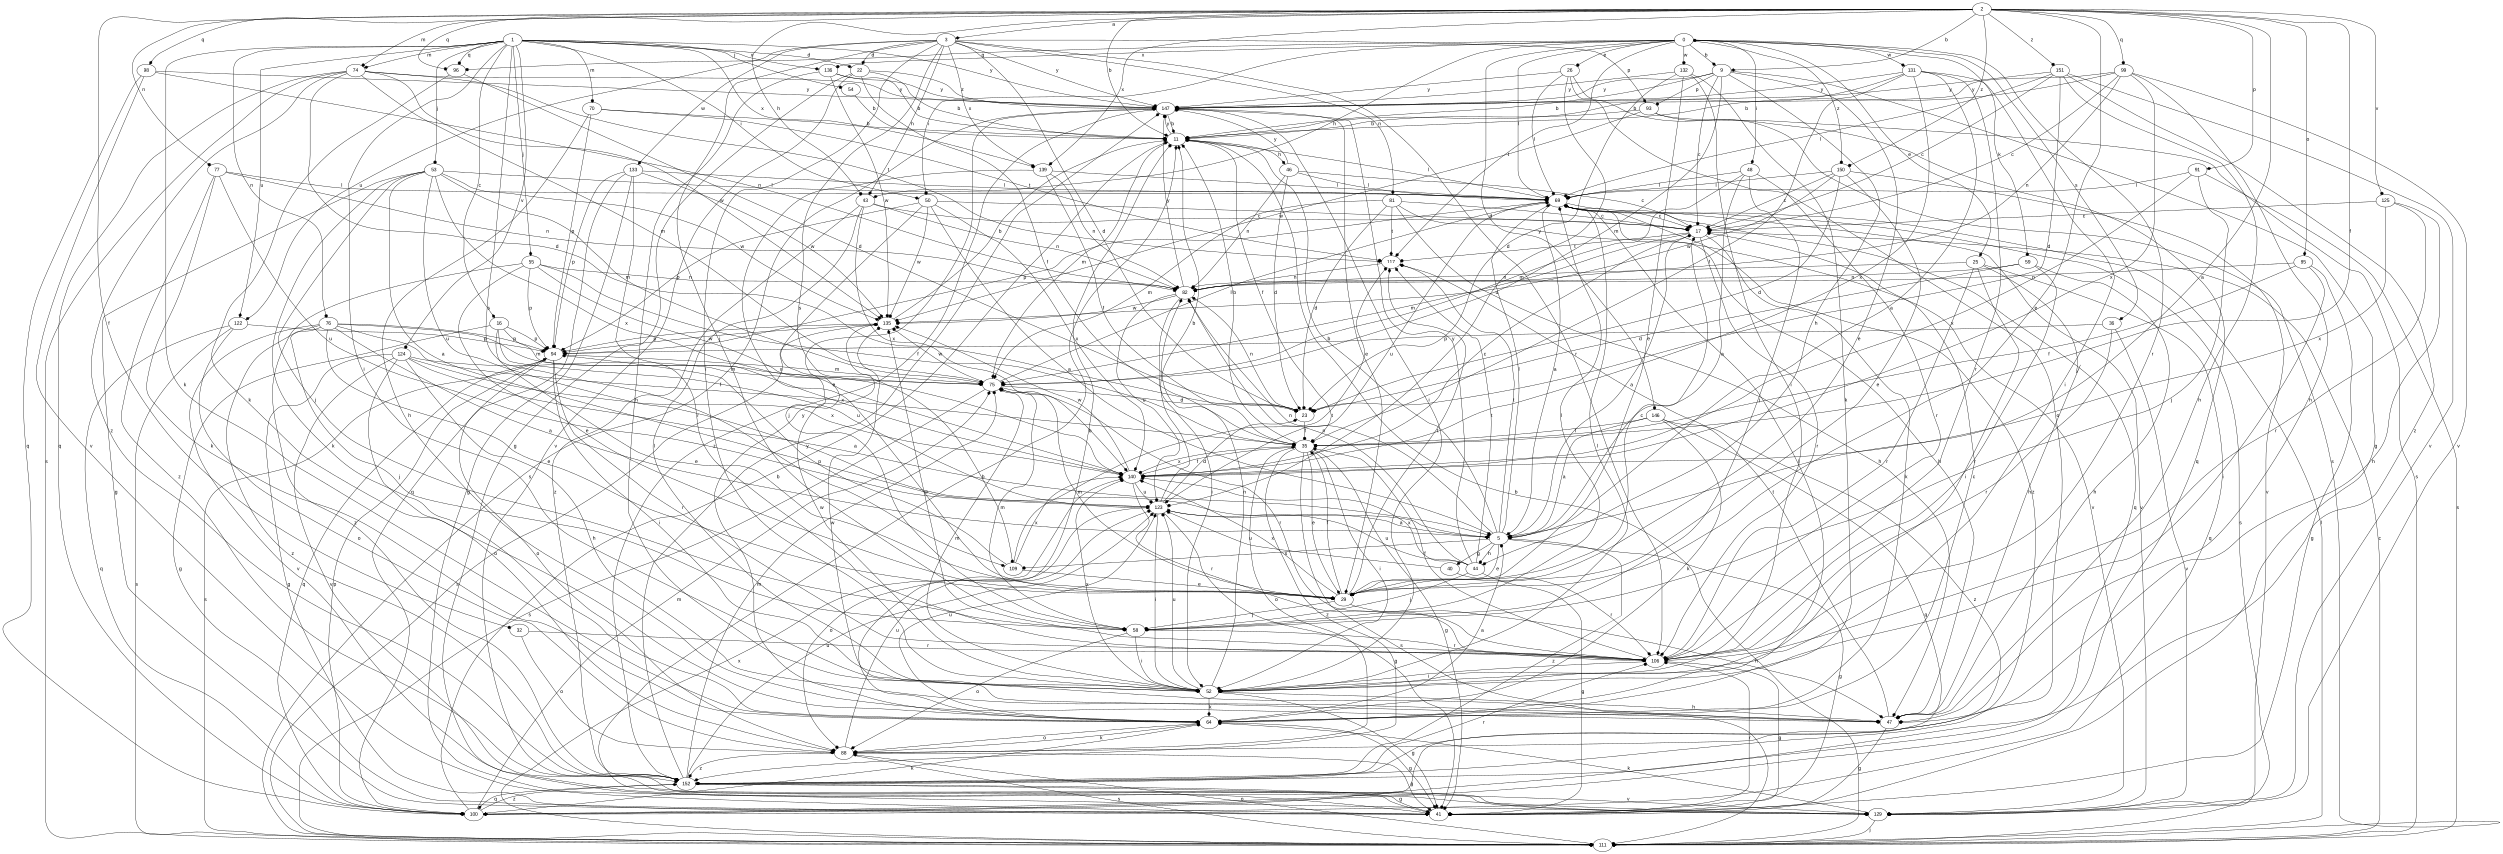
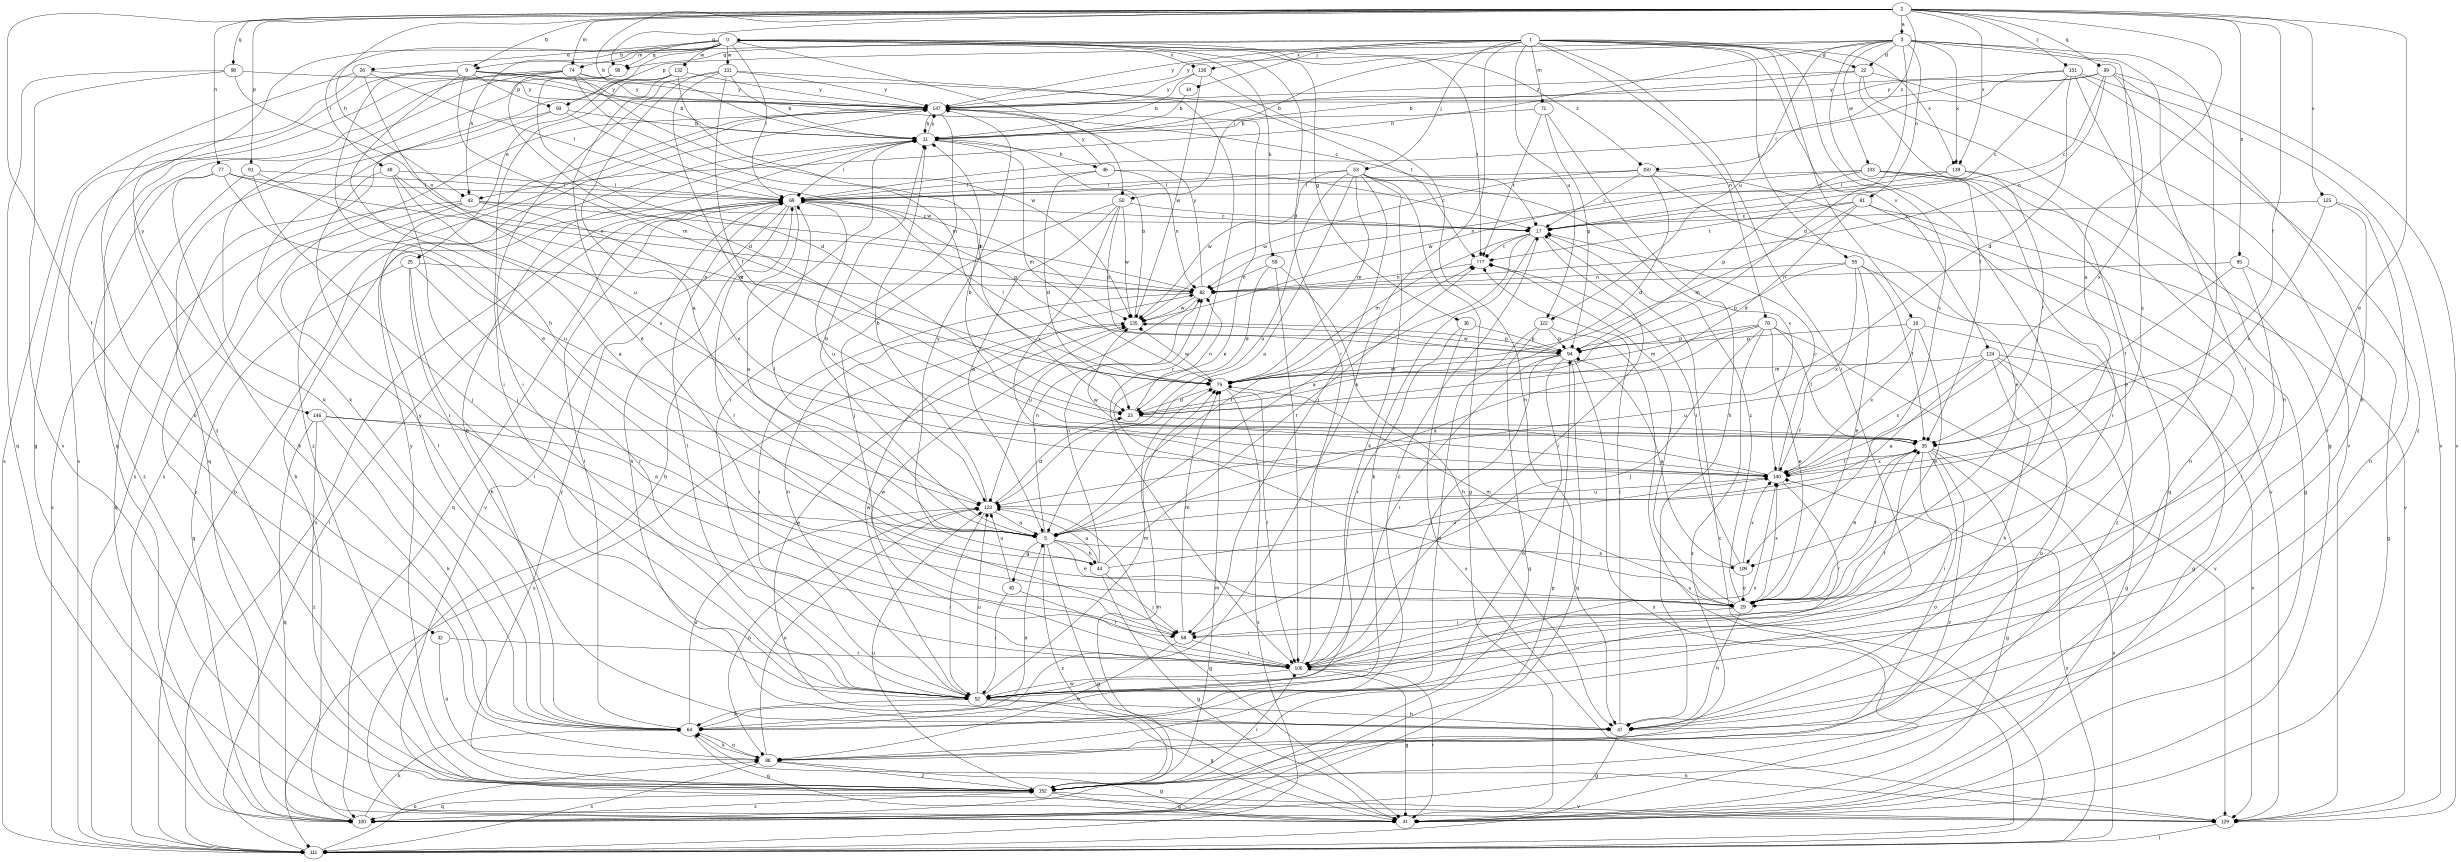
(851, 90) -> (1189, 90)
(592, 109) -> (1544, 109)
(2076, 185) -> (1318, 185)
(1260, 294) -> none
none -> (116, 472)
(1428, 676) -> (1072, 684)
(1151, 679) -> (995, 642)
